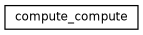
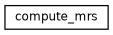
(71, 17) -> (57, 17)
